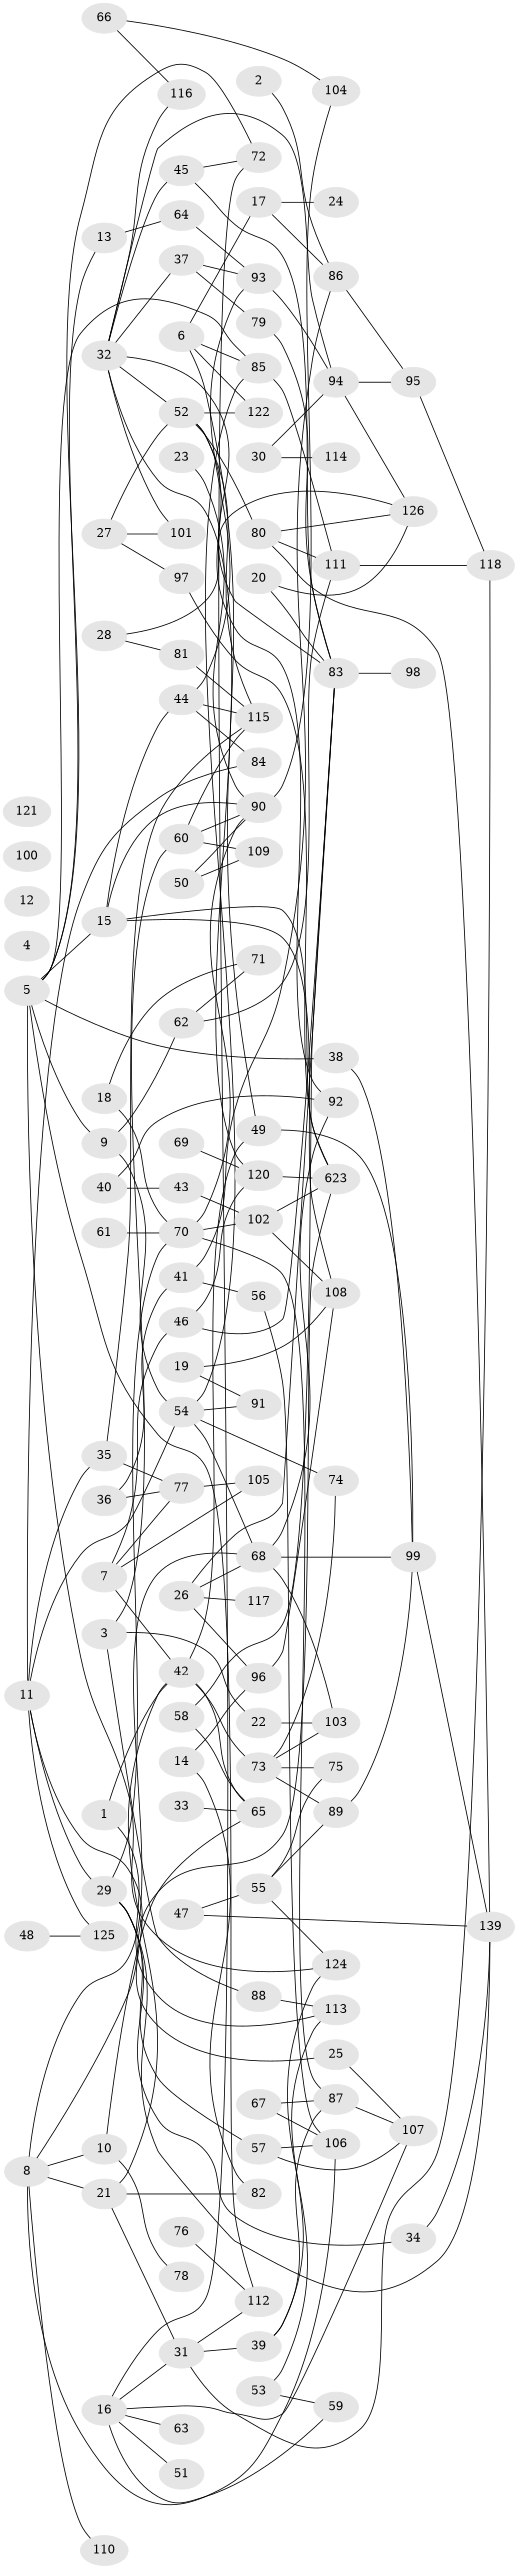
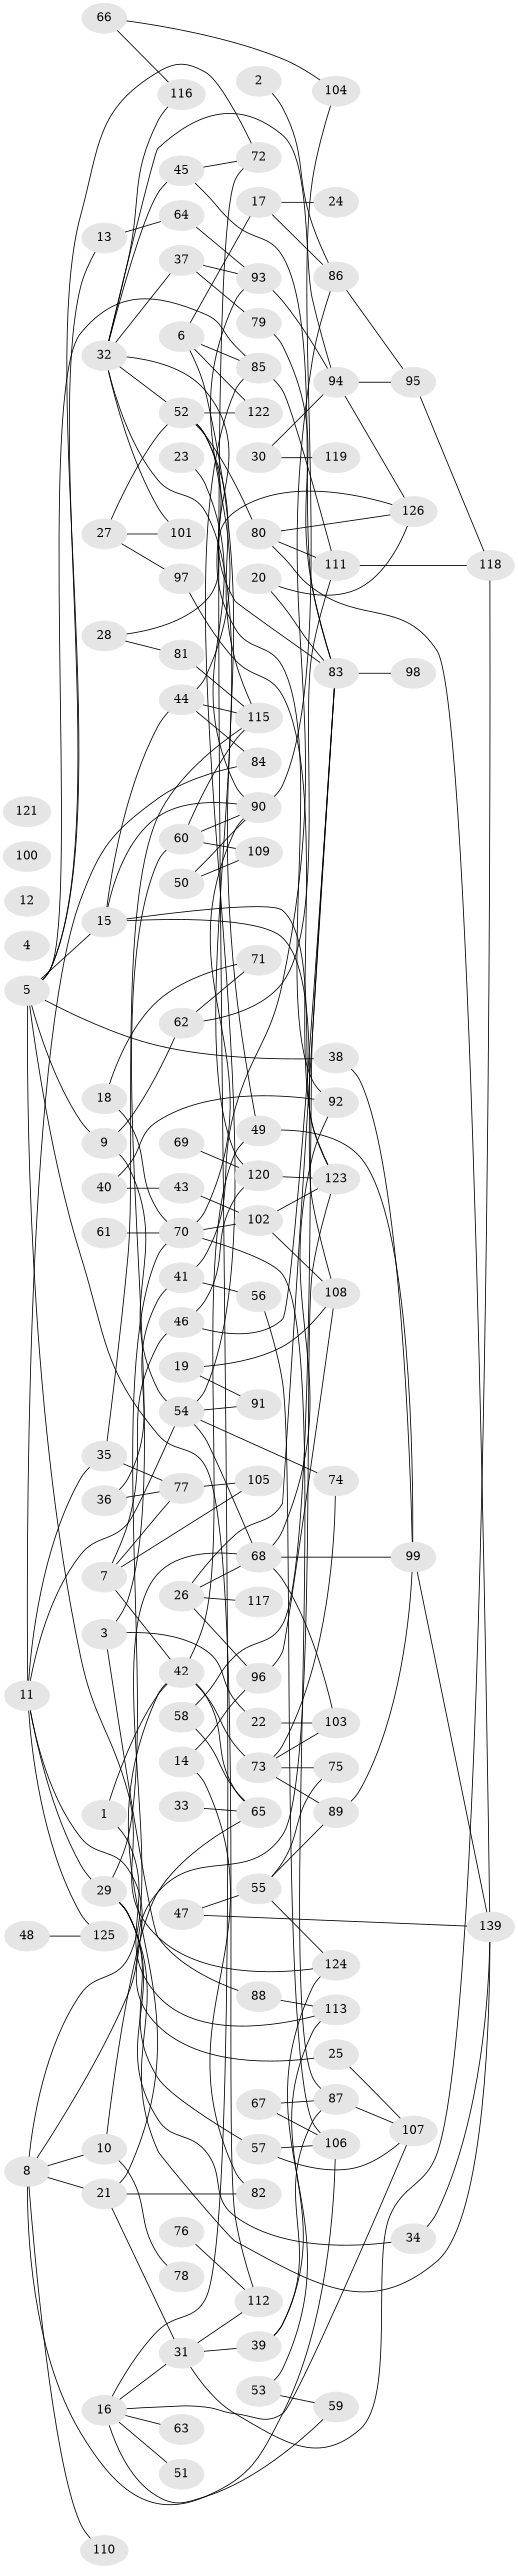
(336, 458) -> (336, 458)
(336, 1179) -> (336, 1179)
